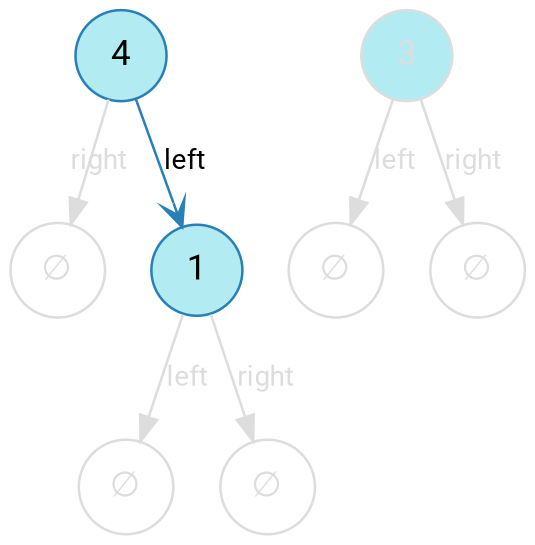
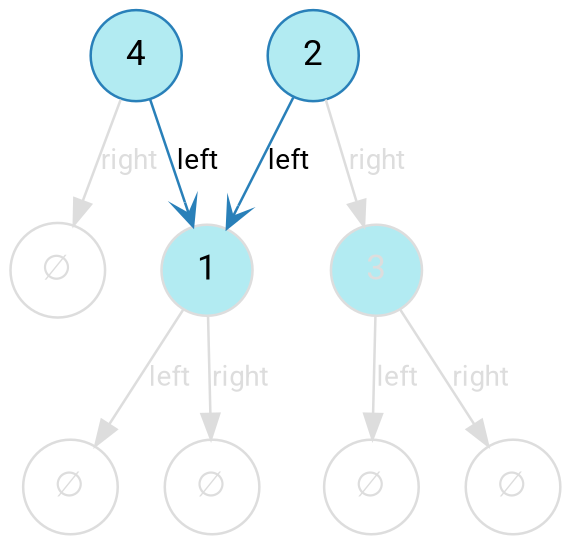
none -> (313, 56)
(197, 270) -> (207, 270)
